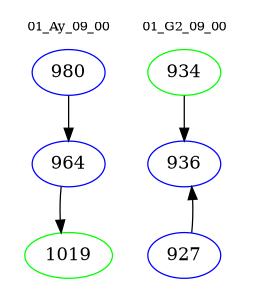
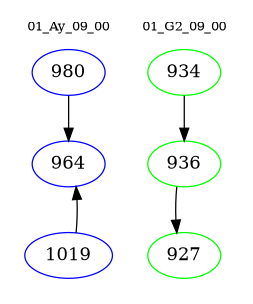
(184, 164) -> (184, 164)
(60, 203) -> (77, 216)
(193, 216) -> (176, 203)
(69, 255) -> (69, 255)
(184, 255) -> (184, 255)
